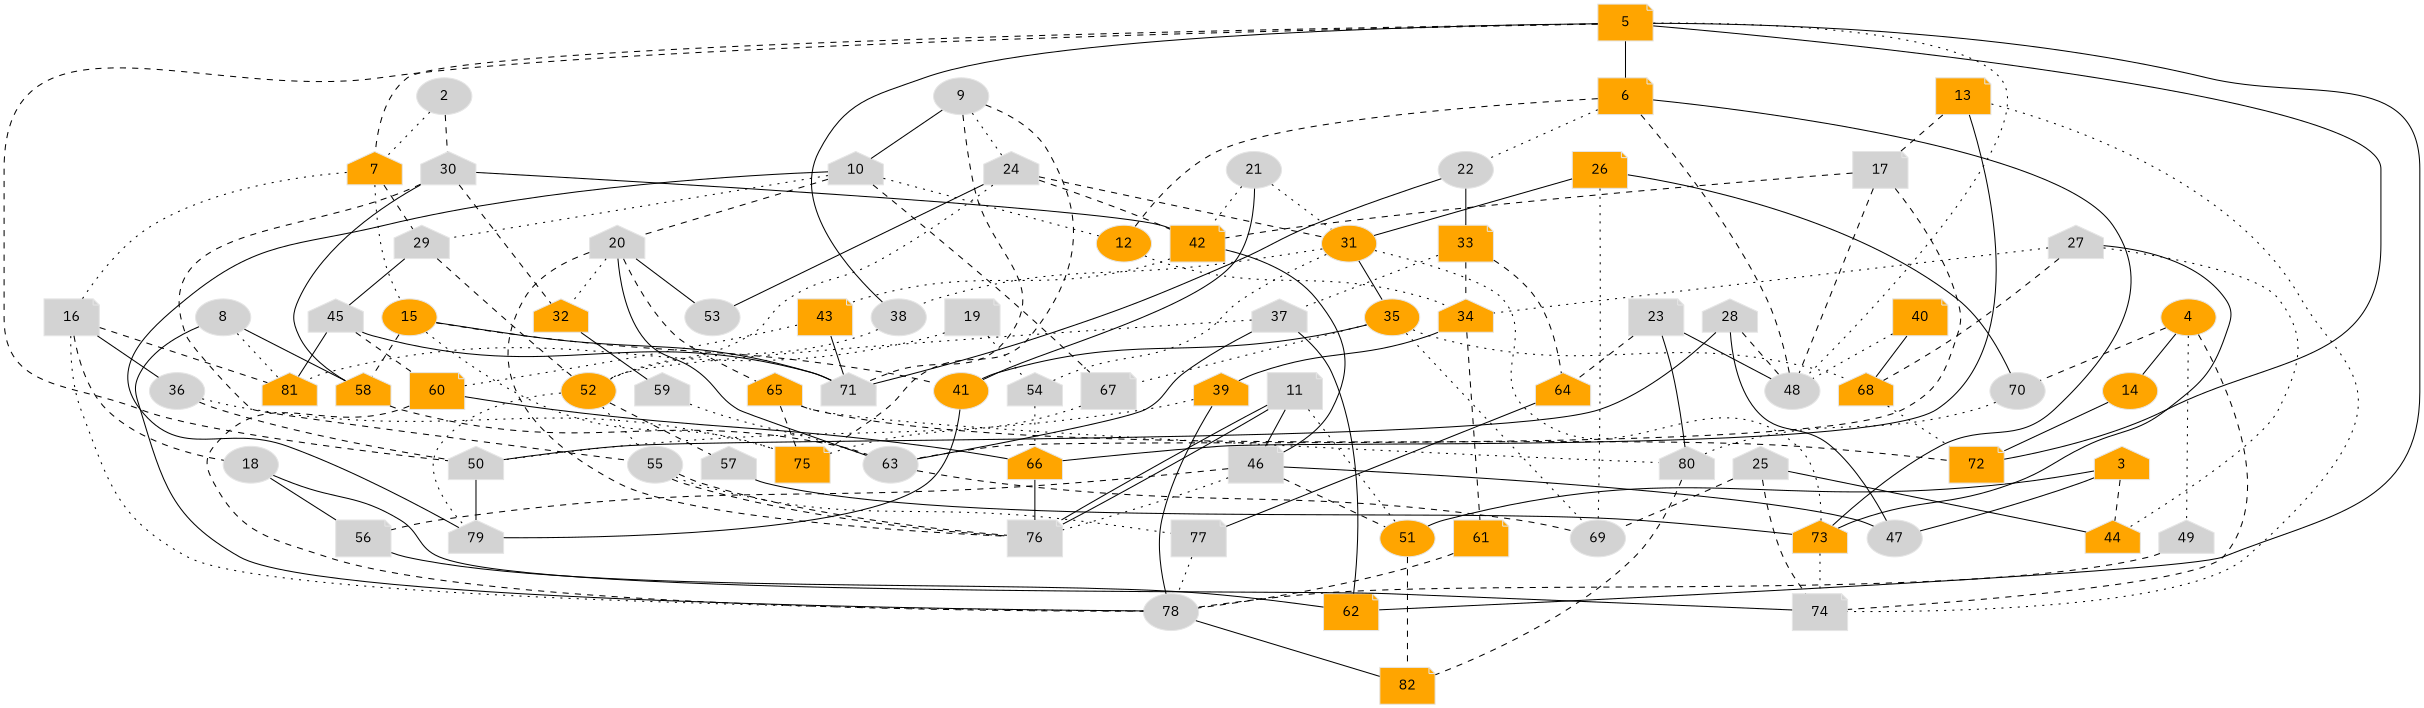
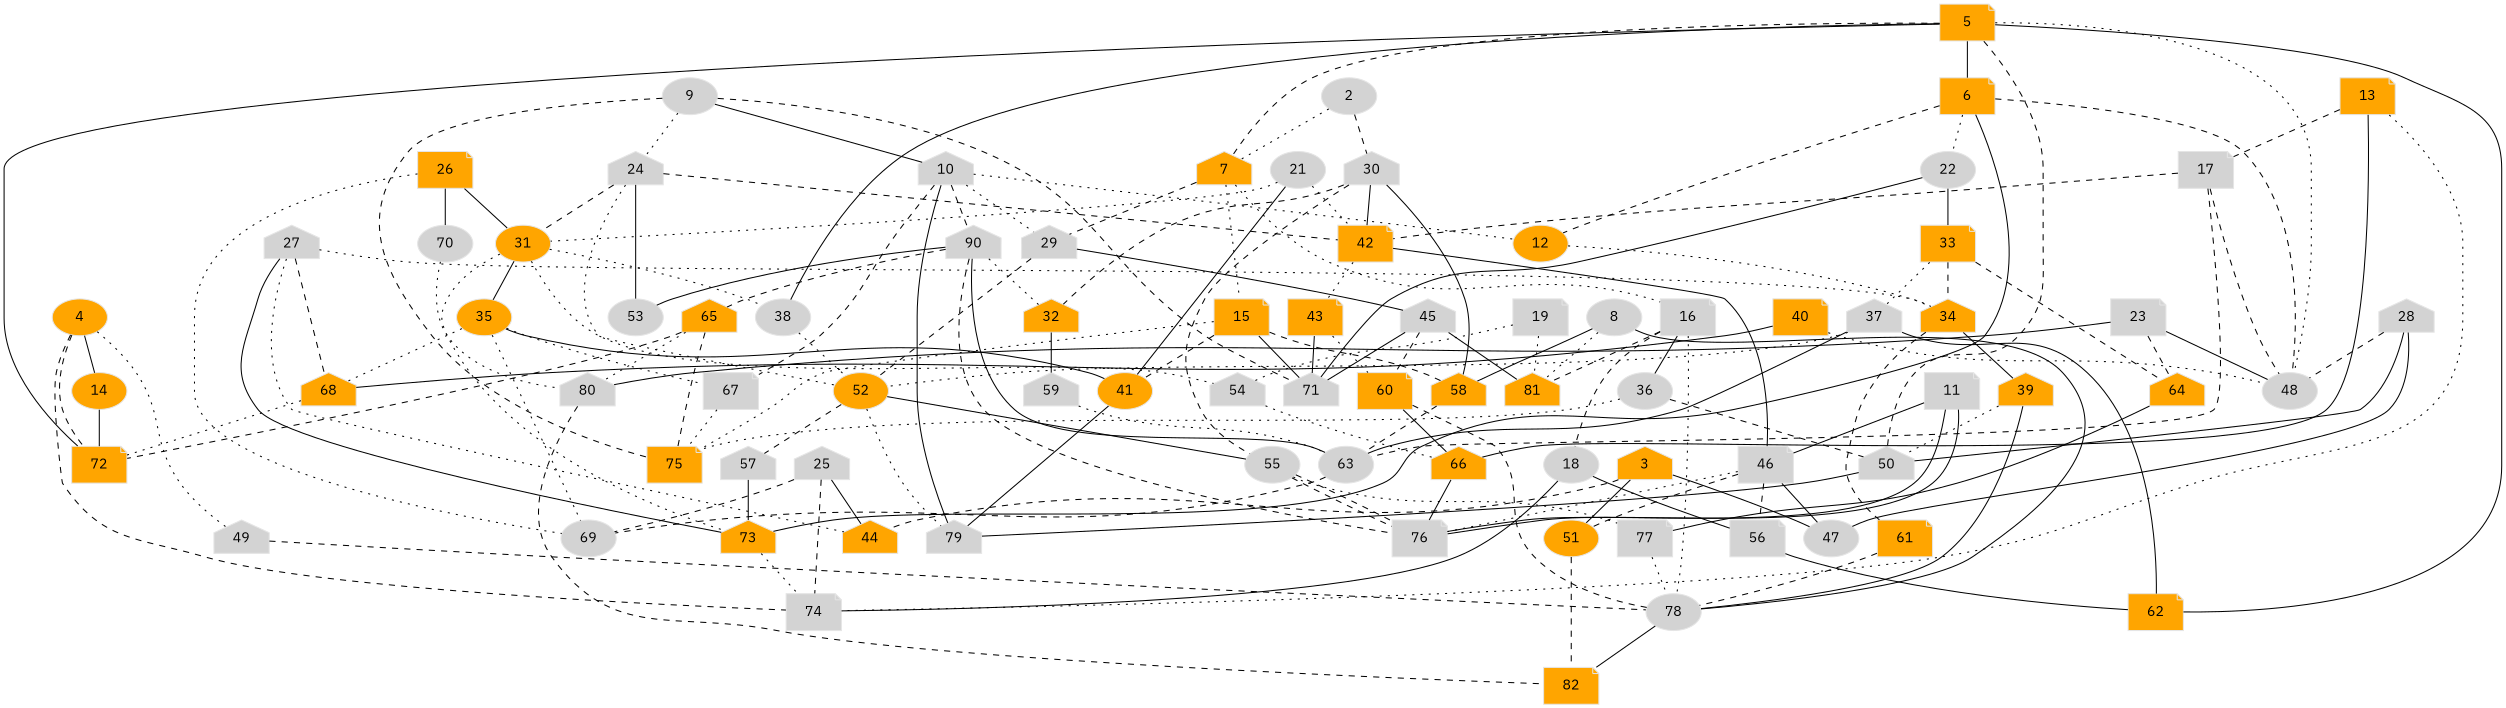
(617, 244) -> (973, 244)
(409, 317) -> (1242, 317)
(2116, 349) -> (62, 407)
(631, 438) -> (977, 412)
(1348, 460) -> none
